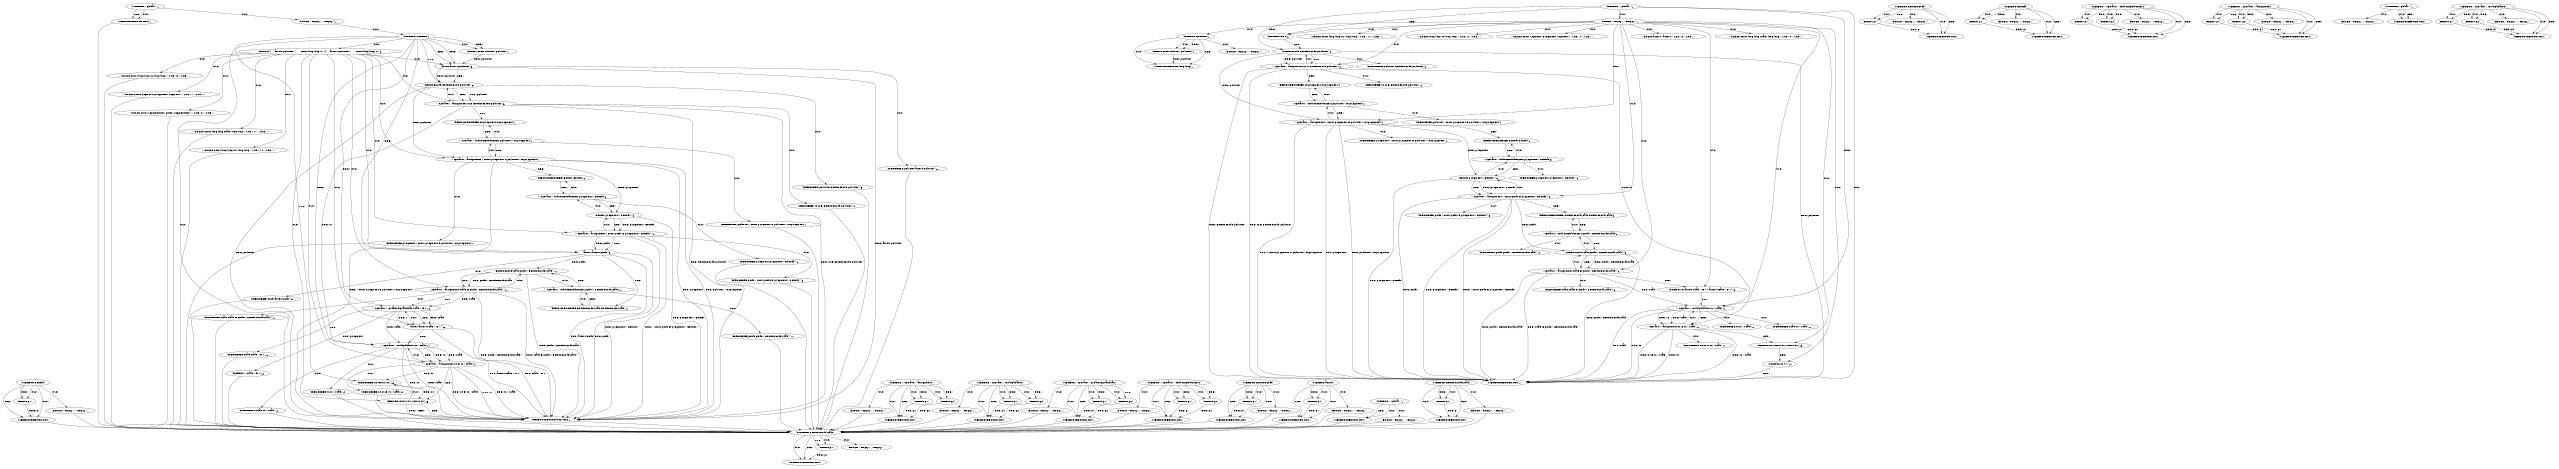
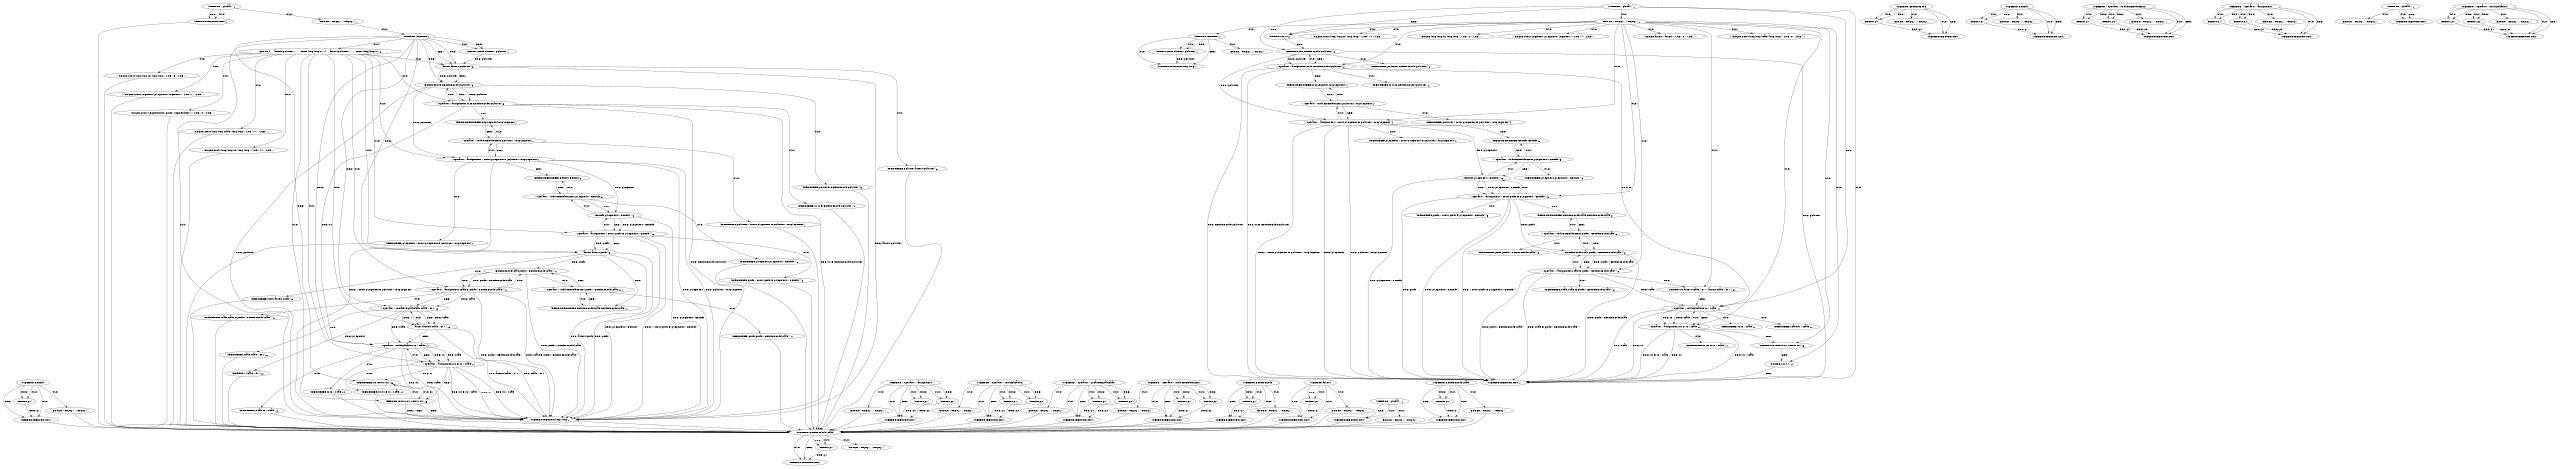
(429, 392) -> (428, 392)
